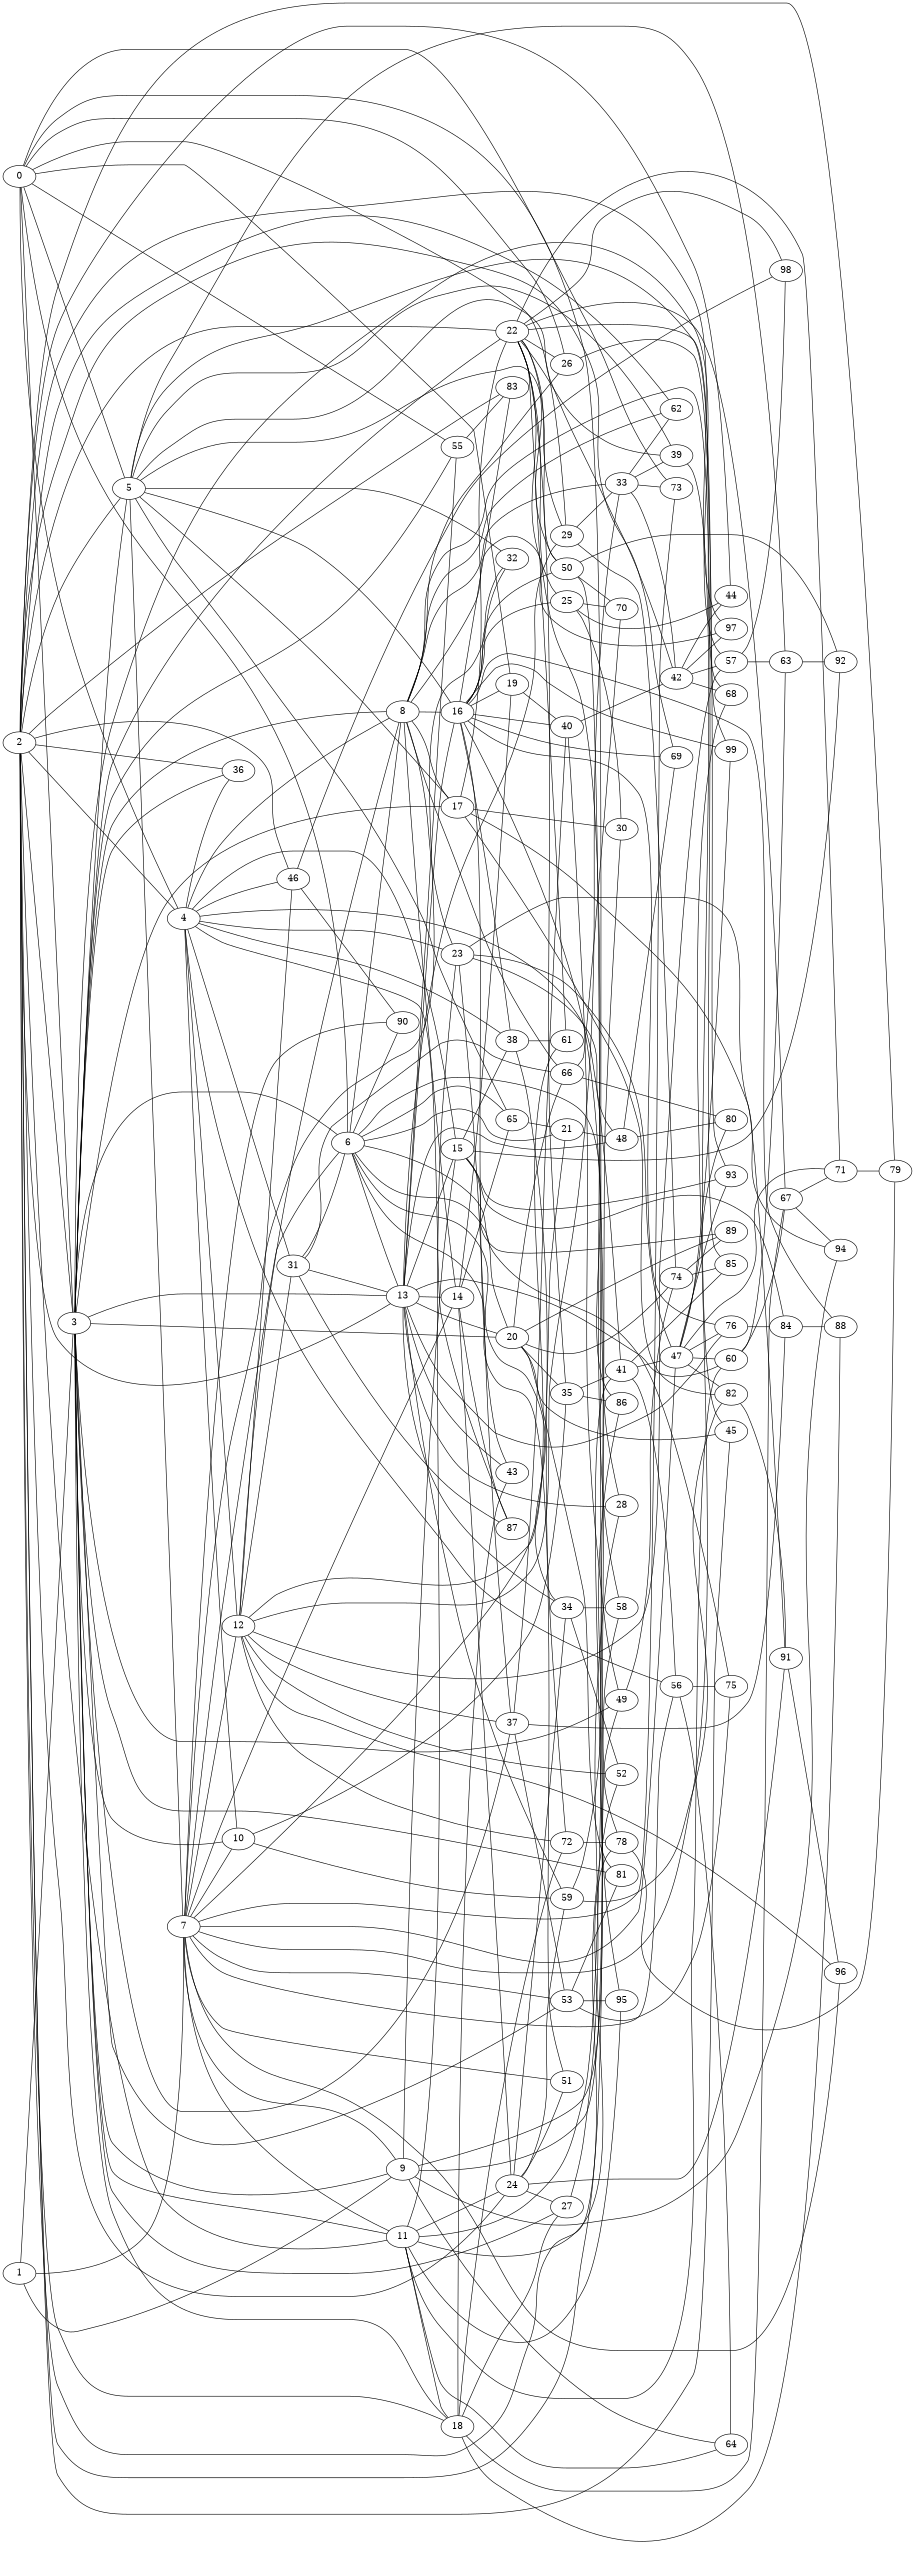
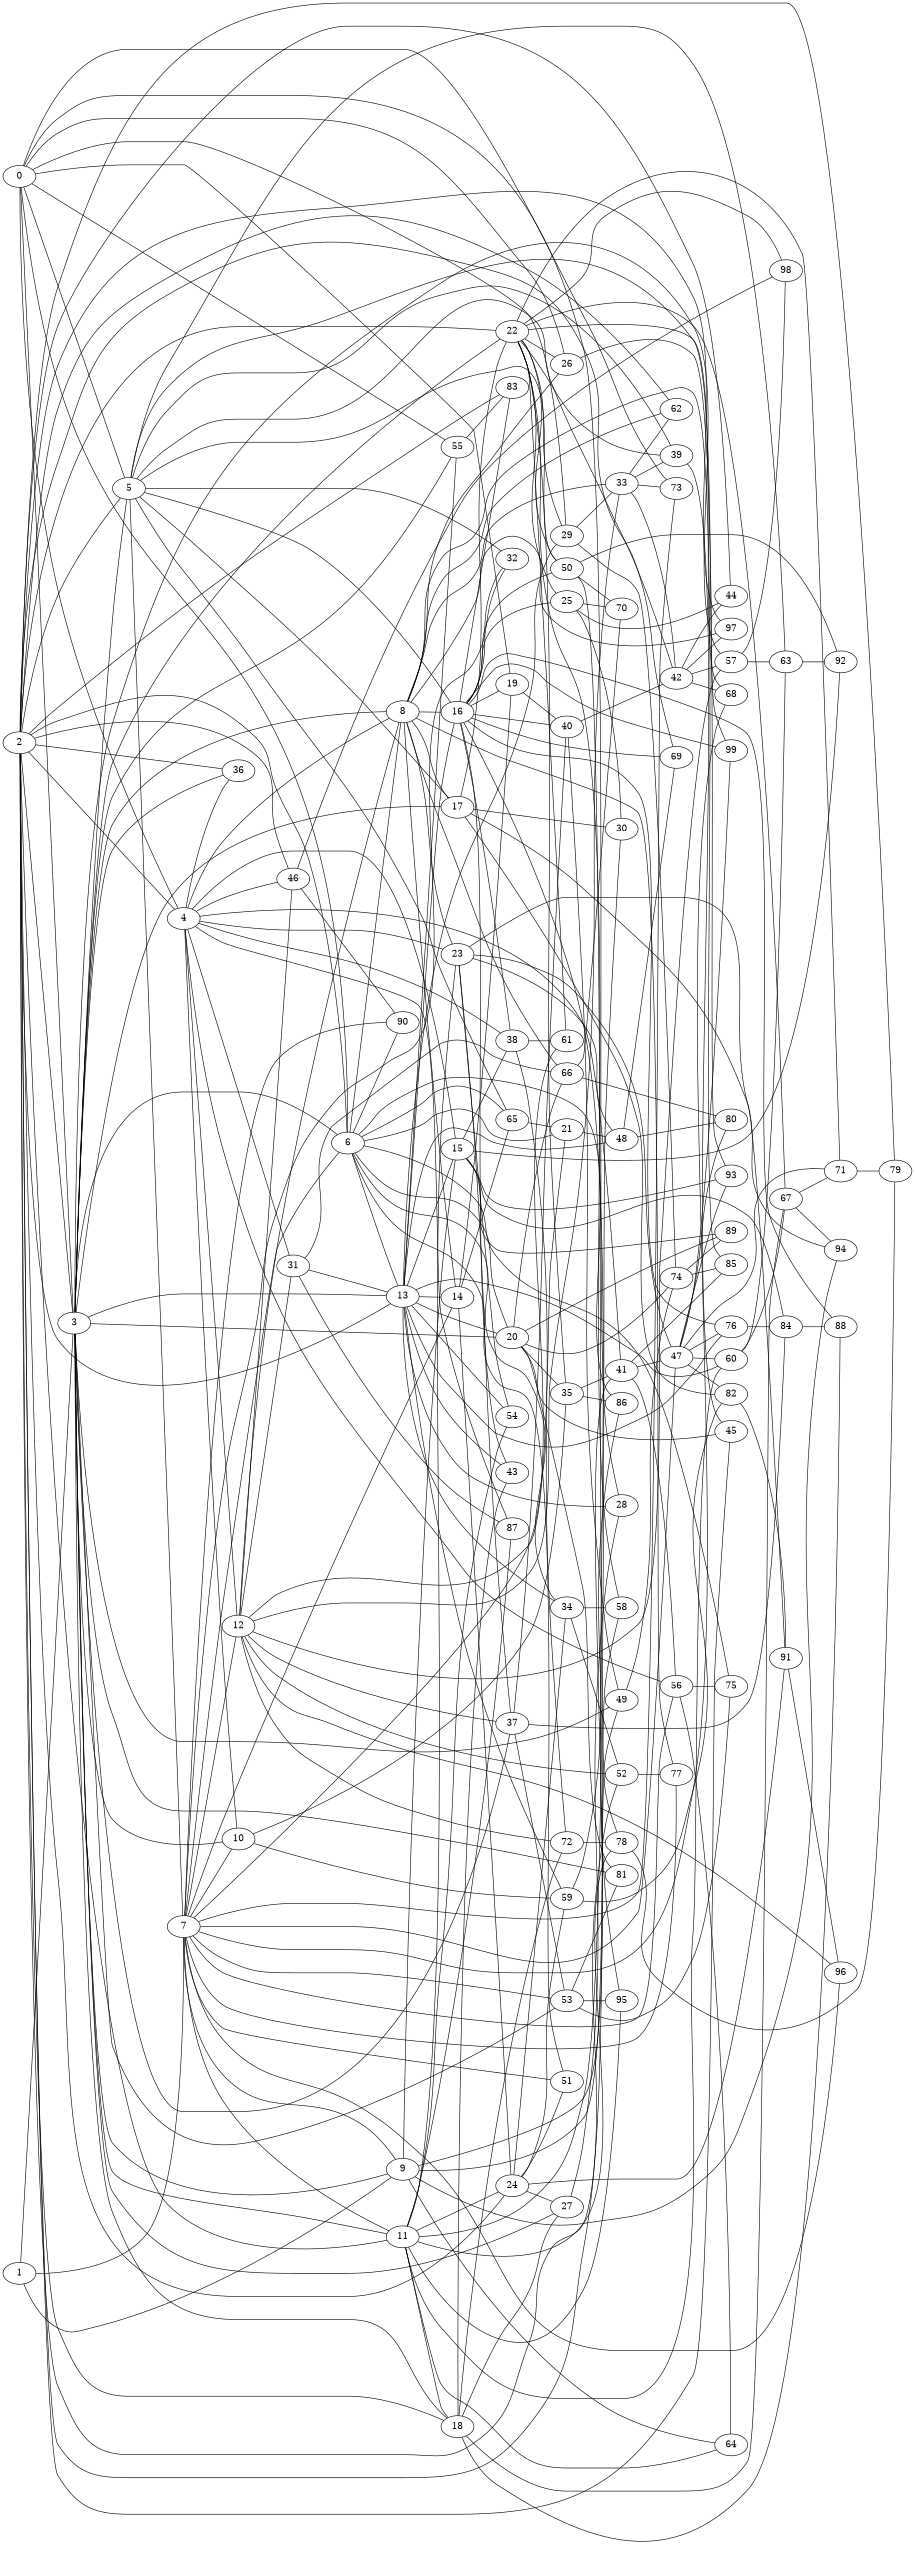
(328, 1207) -> (288, 813)
(475, 1404) -> (472, 1885)
none -> (512, 1417)
none -> (676, 1775)
